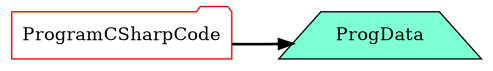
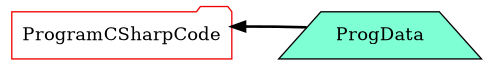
(255, 44) -> (276, 27)
